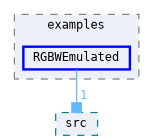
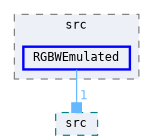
(77, 26) -> (77, 26)
